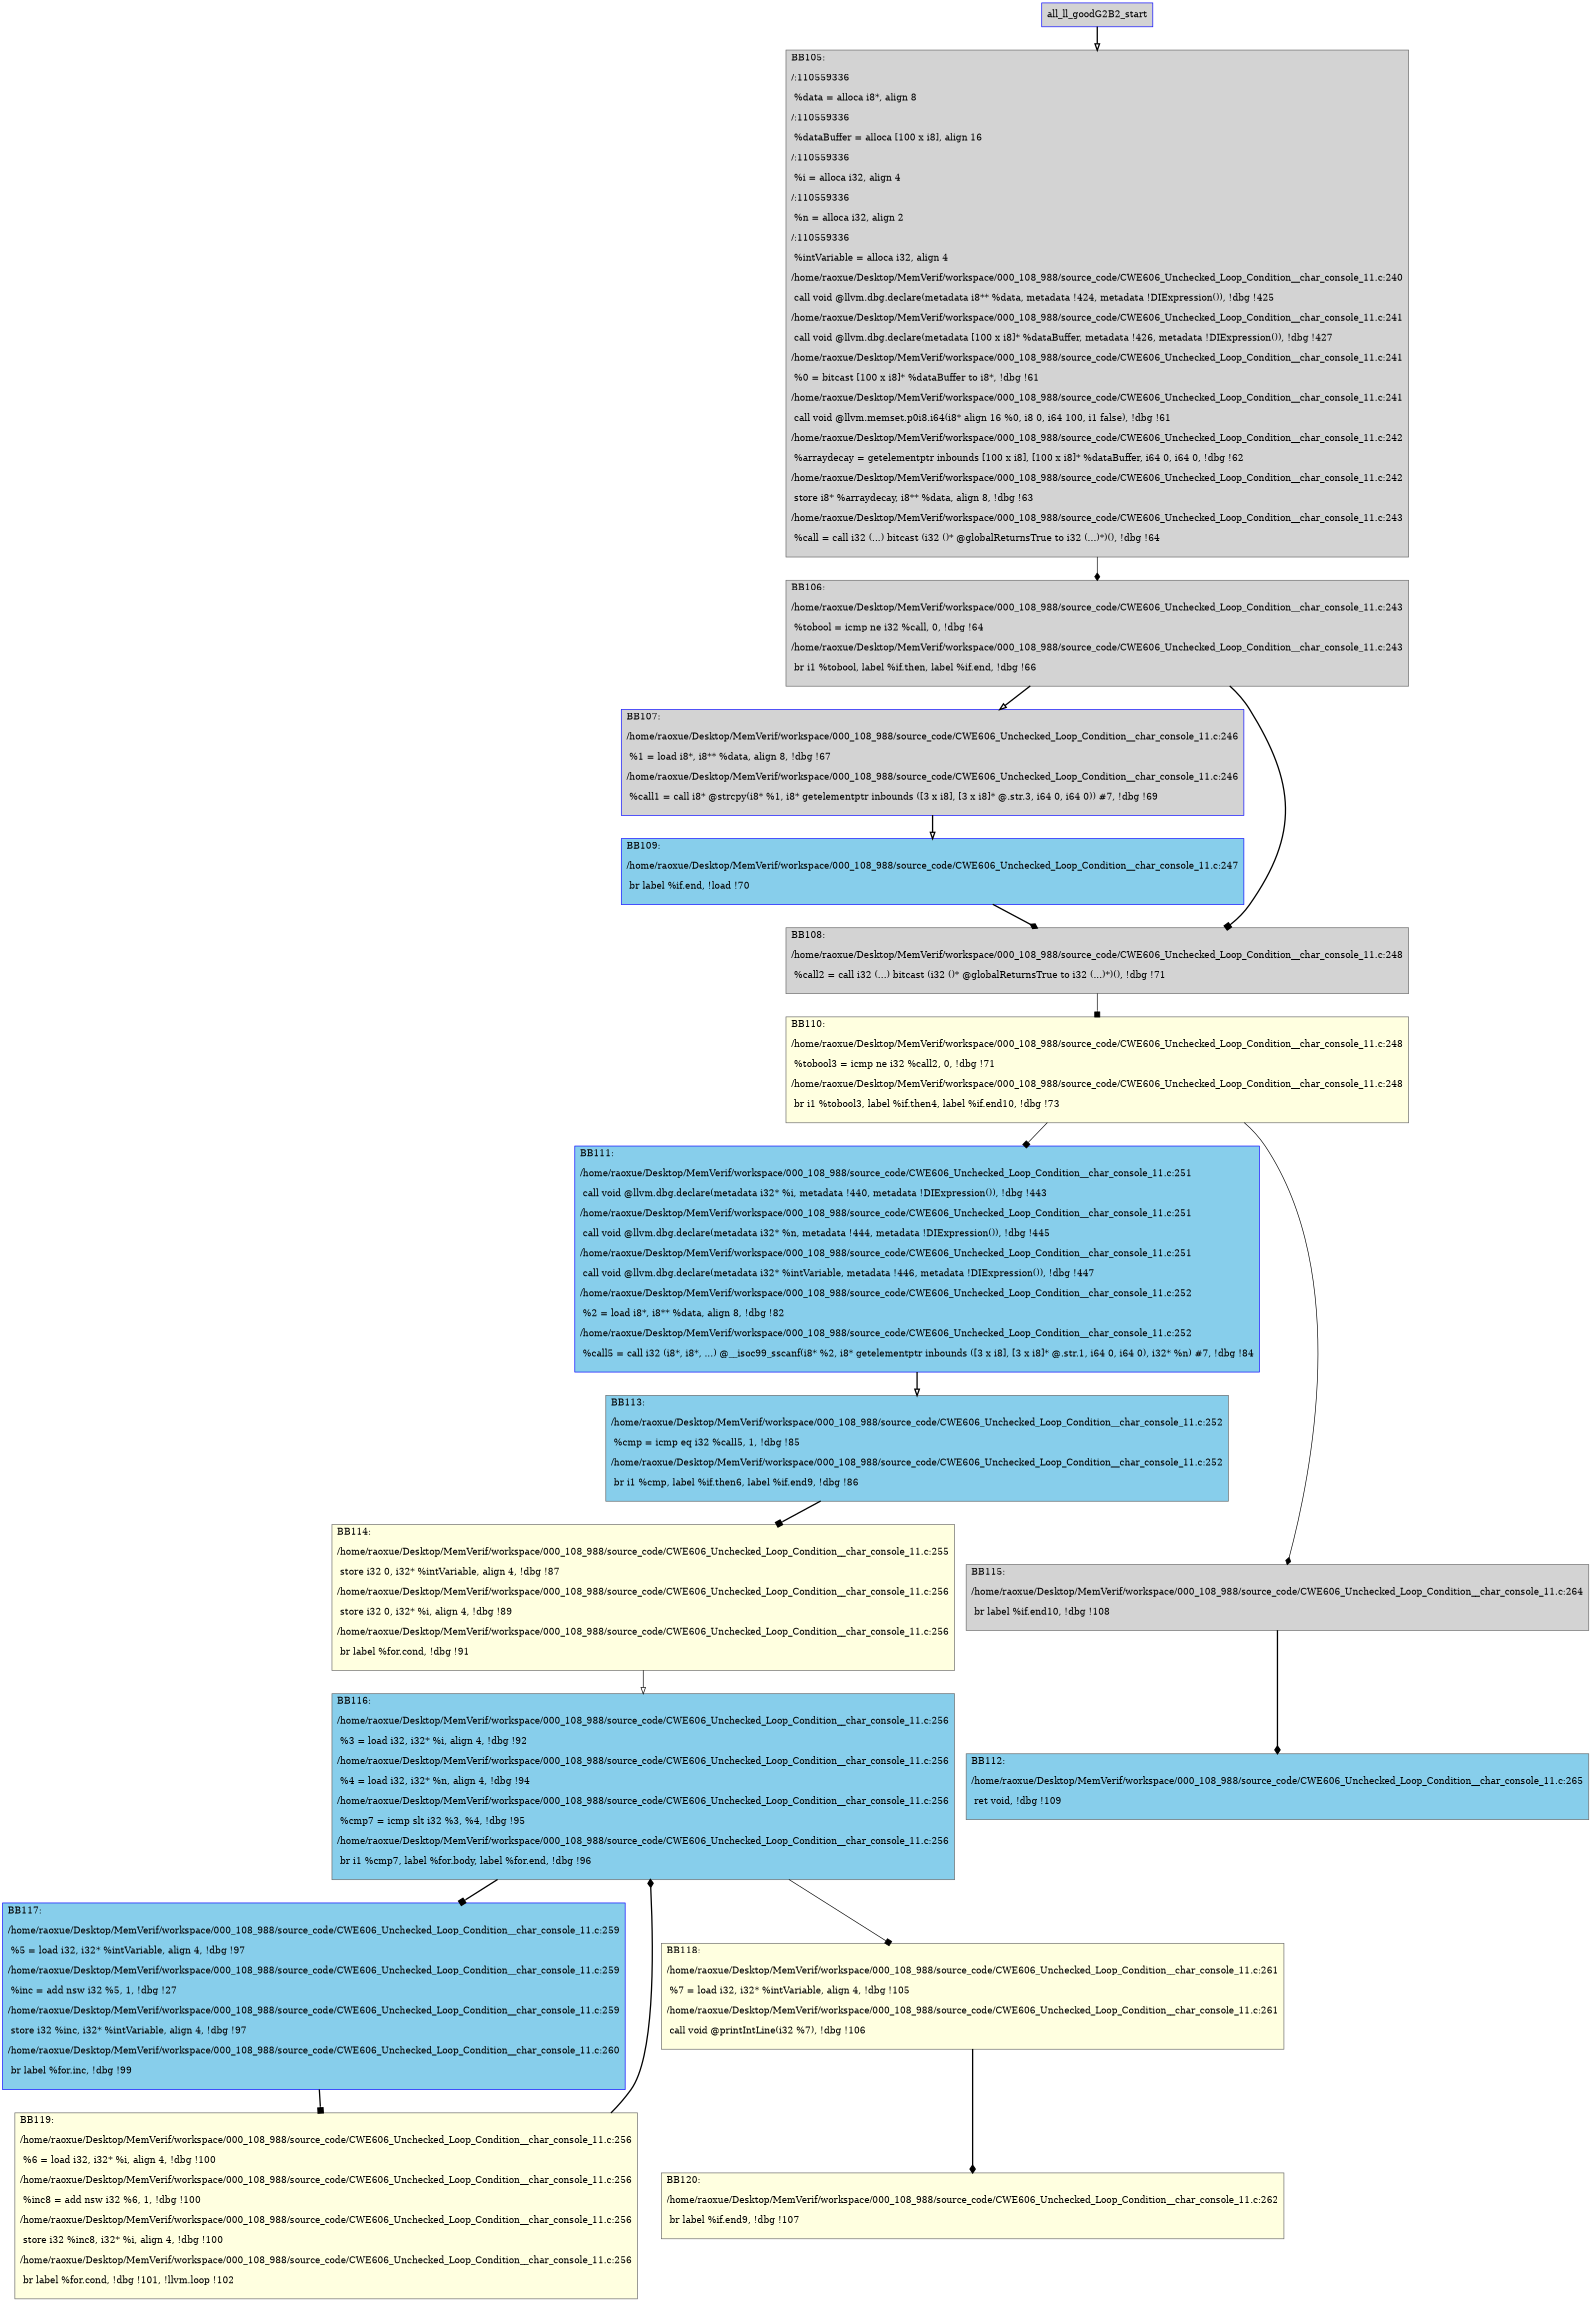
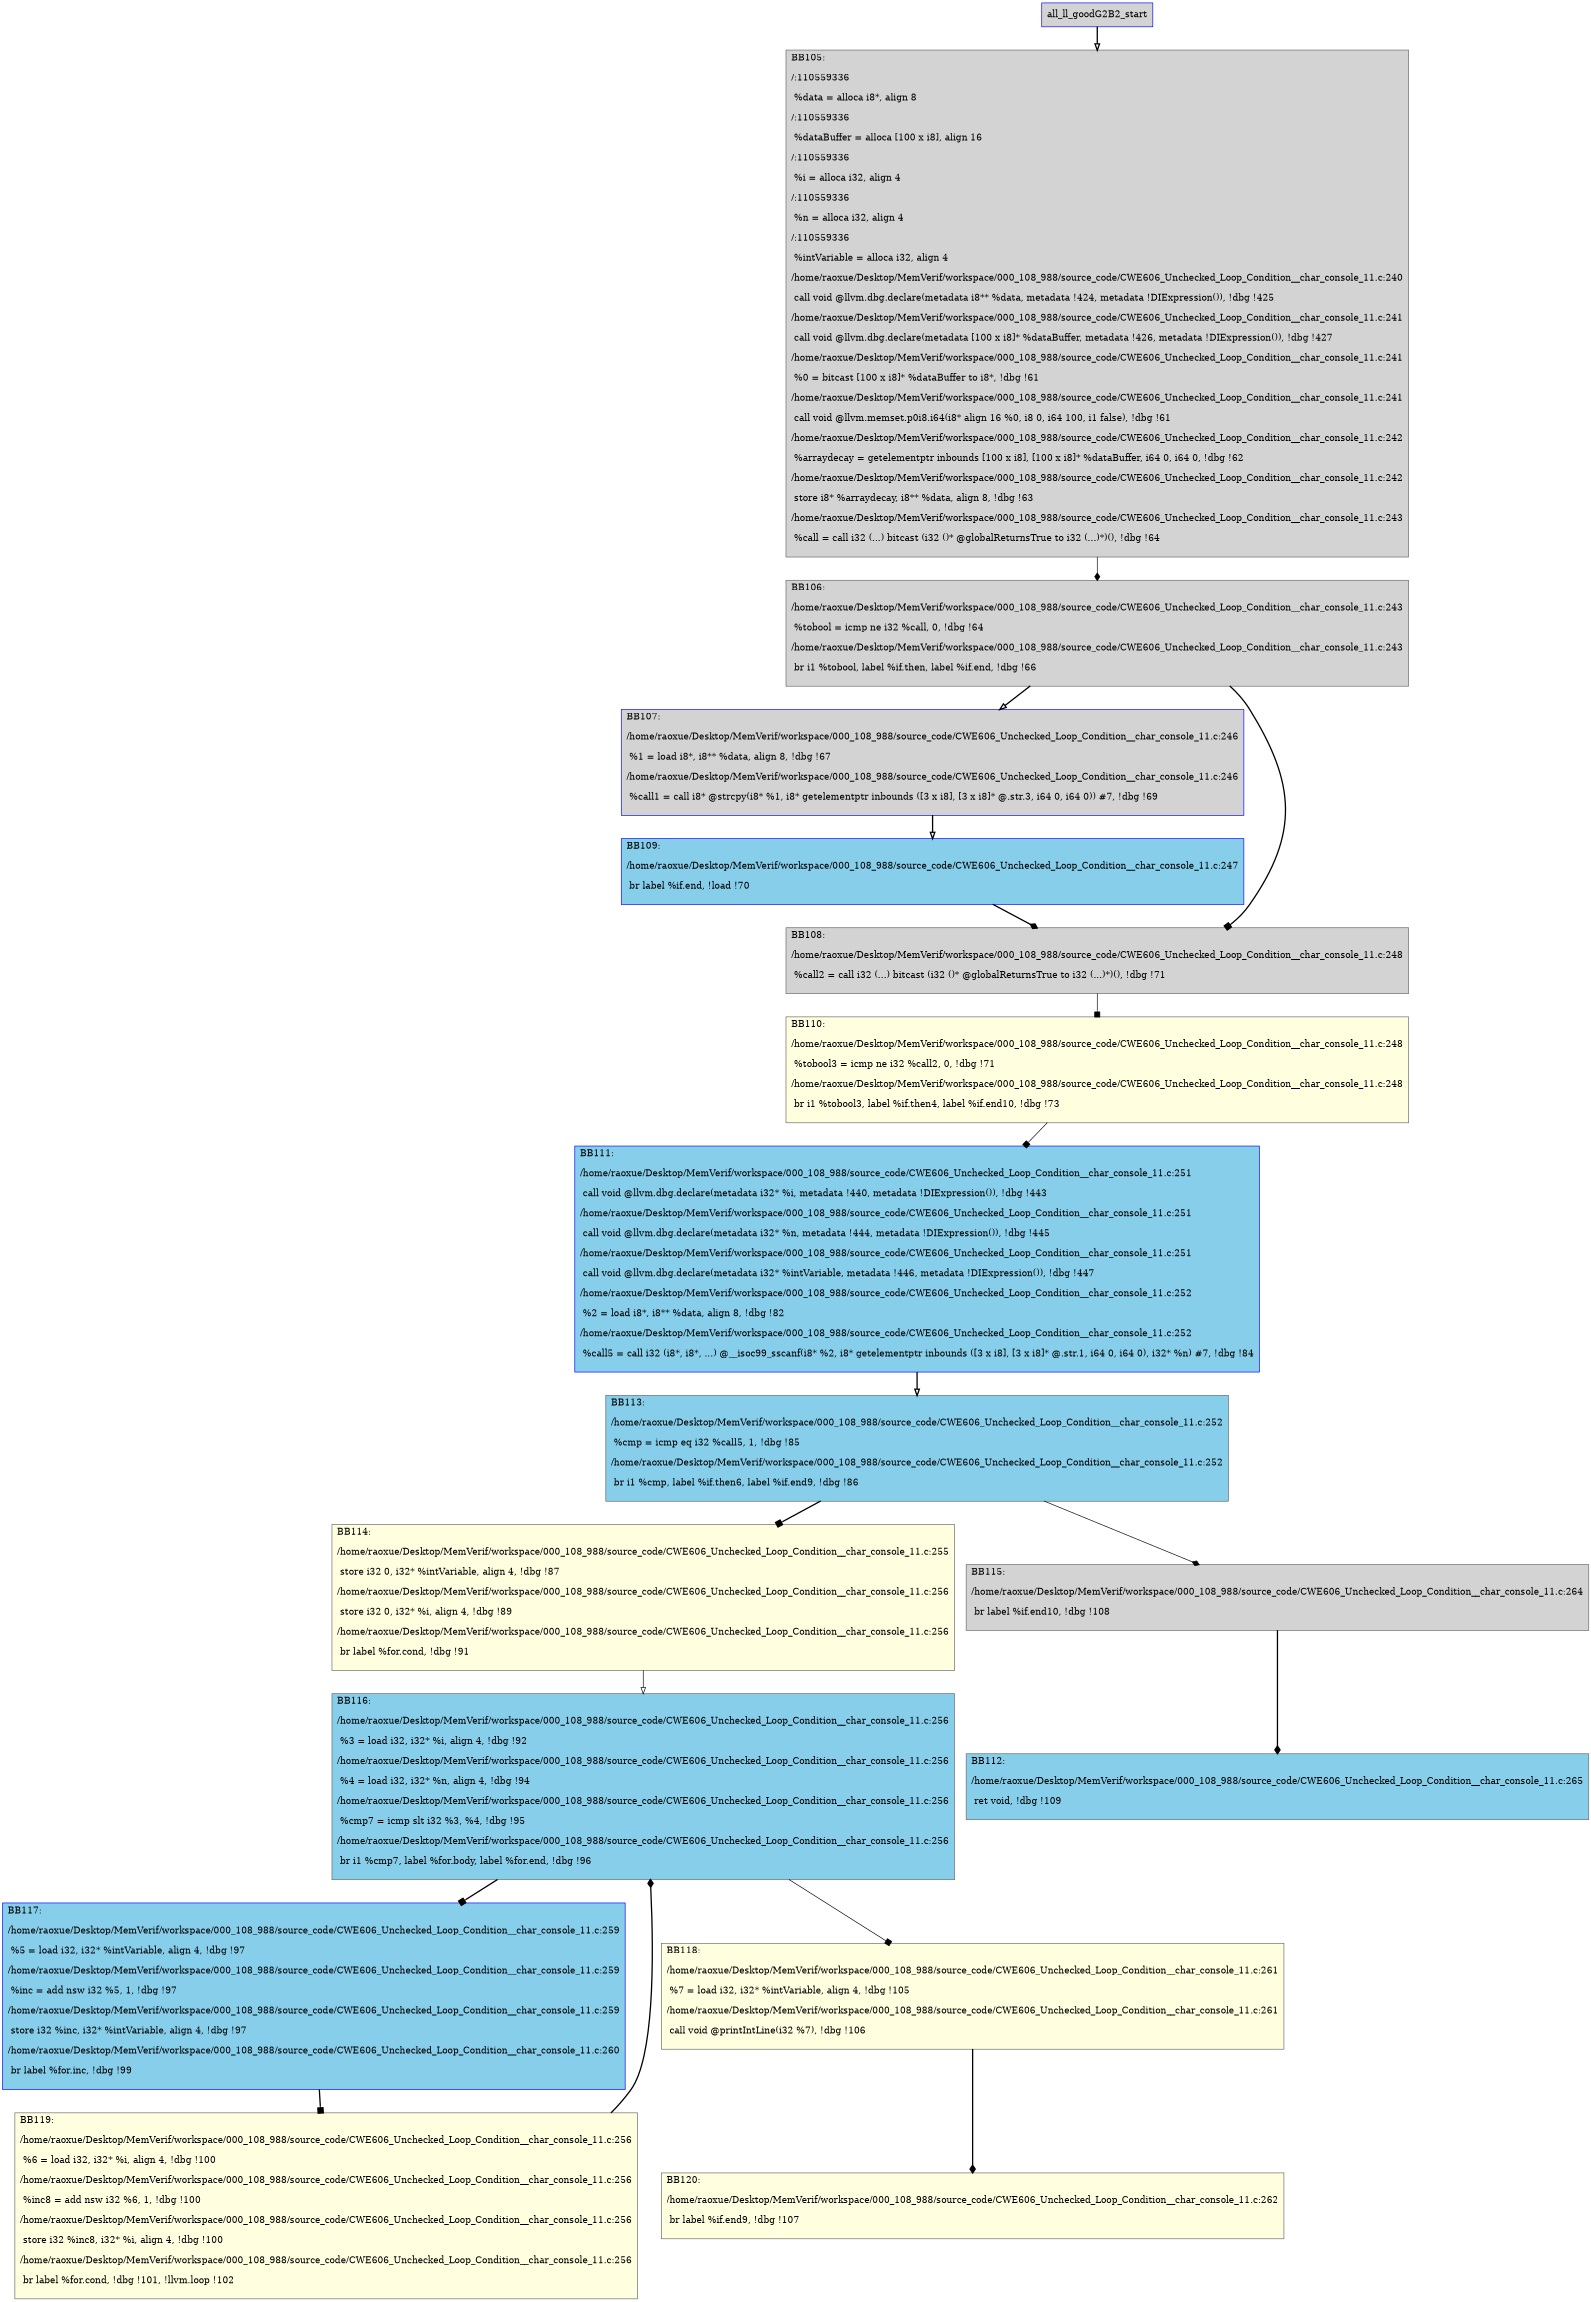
(848, 218) -> (848, 218)
(1317, 1332) -> (1118, 1531)
(92, 1991) -> (92, 1991)
